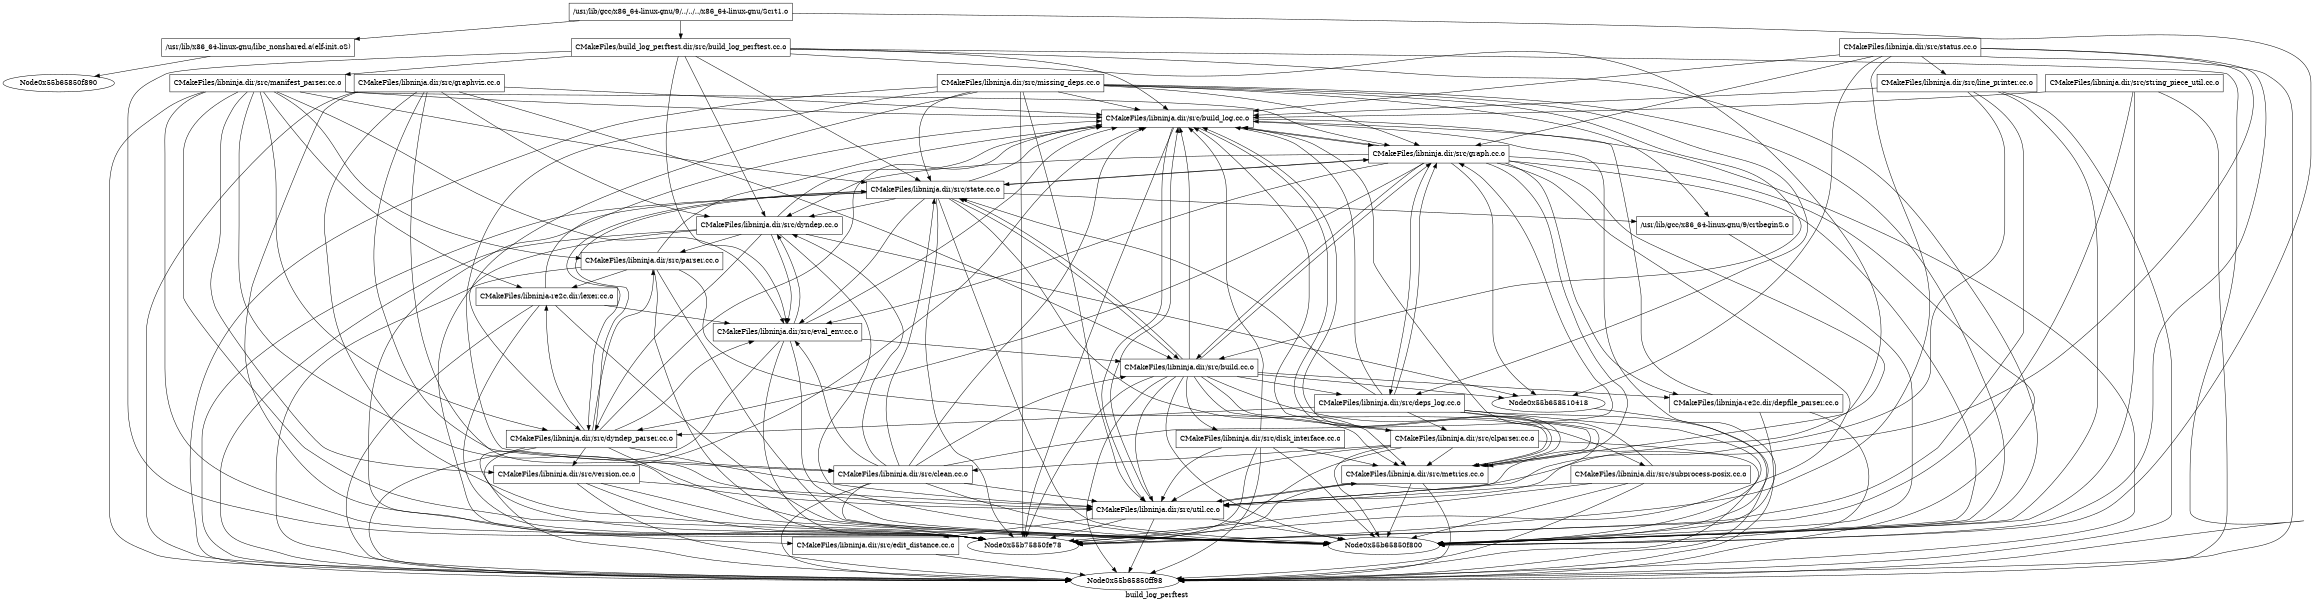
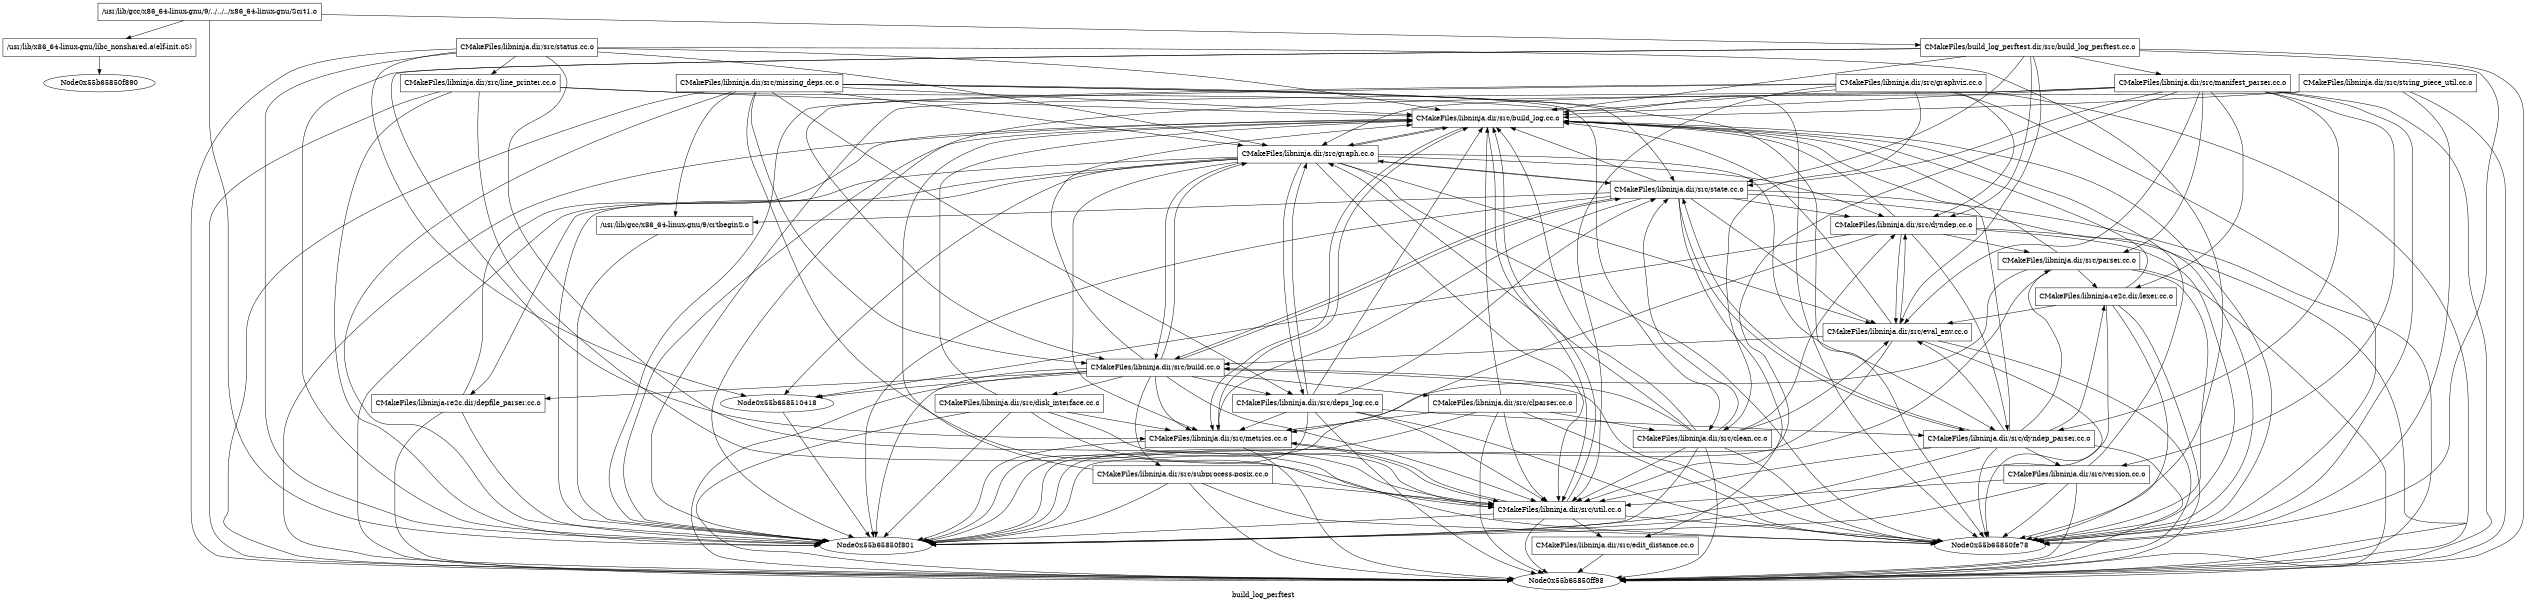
(625, 189) -> none
(1425, 420) -> (1452, 447)
(1023, 546) -> (1990, 546)
(1384, 546) -> (876, 546)
